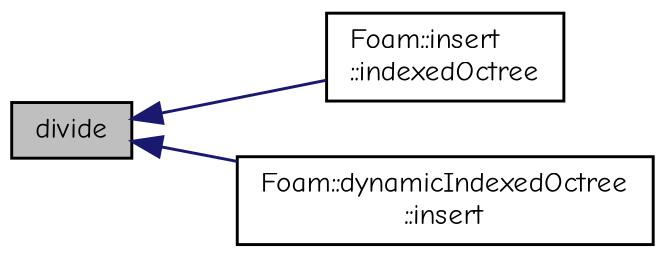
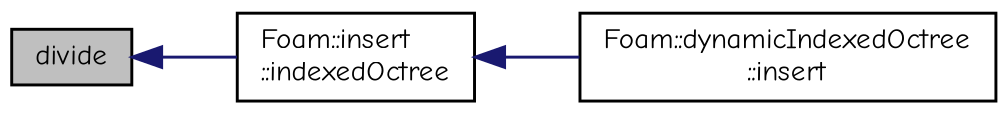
(199, 154) -> (542, 57)
